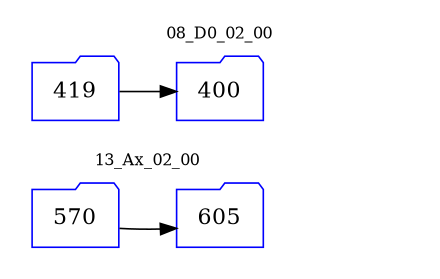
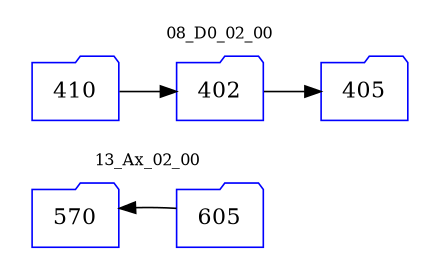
(75, 92) -> (75, 92)
(220, 92) -> (220, 92)
none -> (364, 92)
(140, 229) -> (156, 208)
